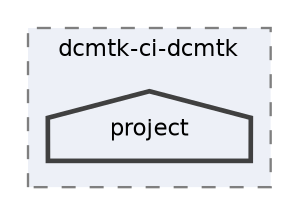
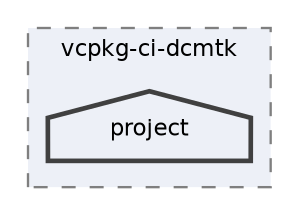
(149, 50) -> (149, 50)
